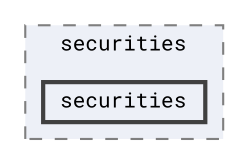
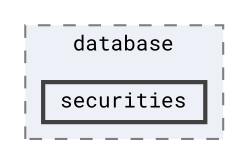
(124, 45) -> (124, 45)
